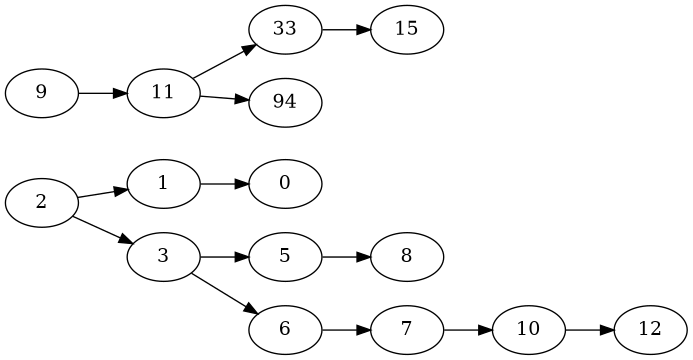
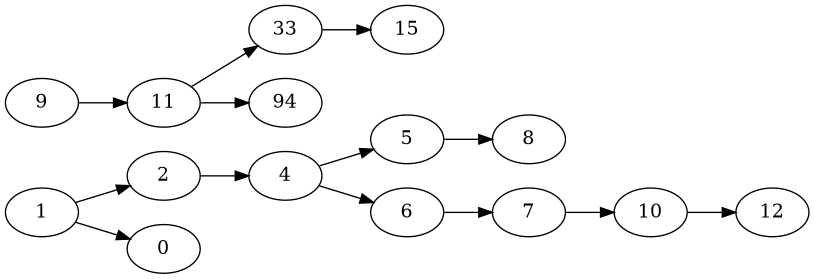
(96, 195) -> (96, 196)
(164, 257) -> (285, 176)
